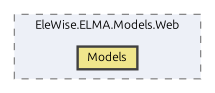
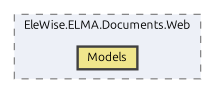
(108, 26) -> (108, 26)
